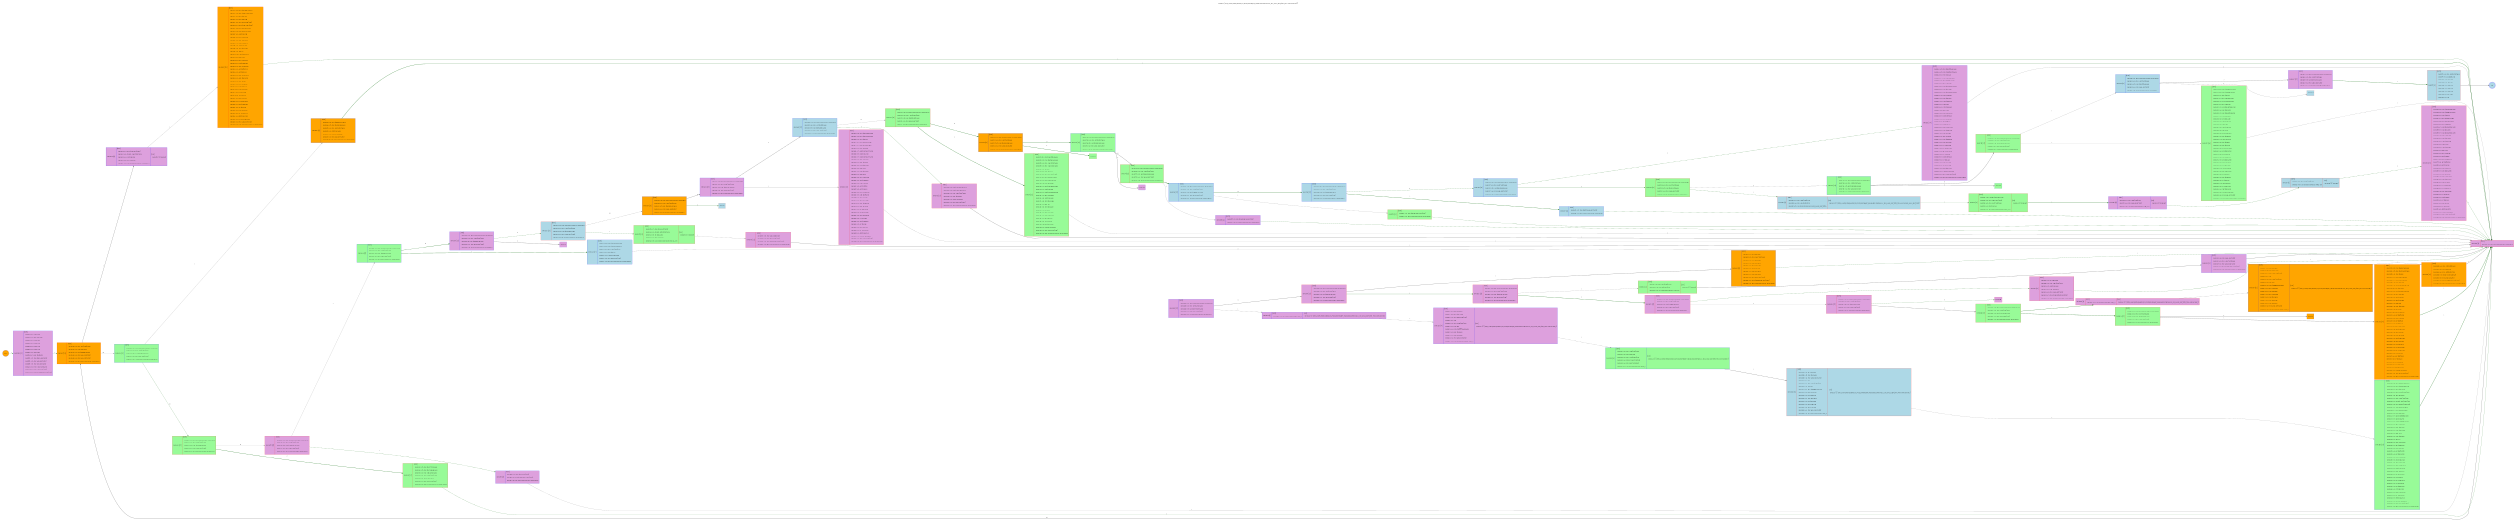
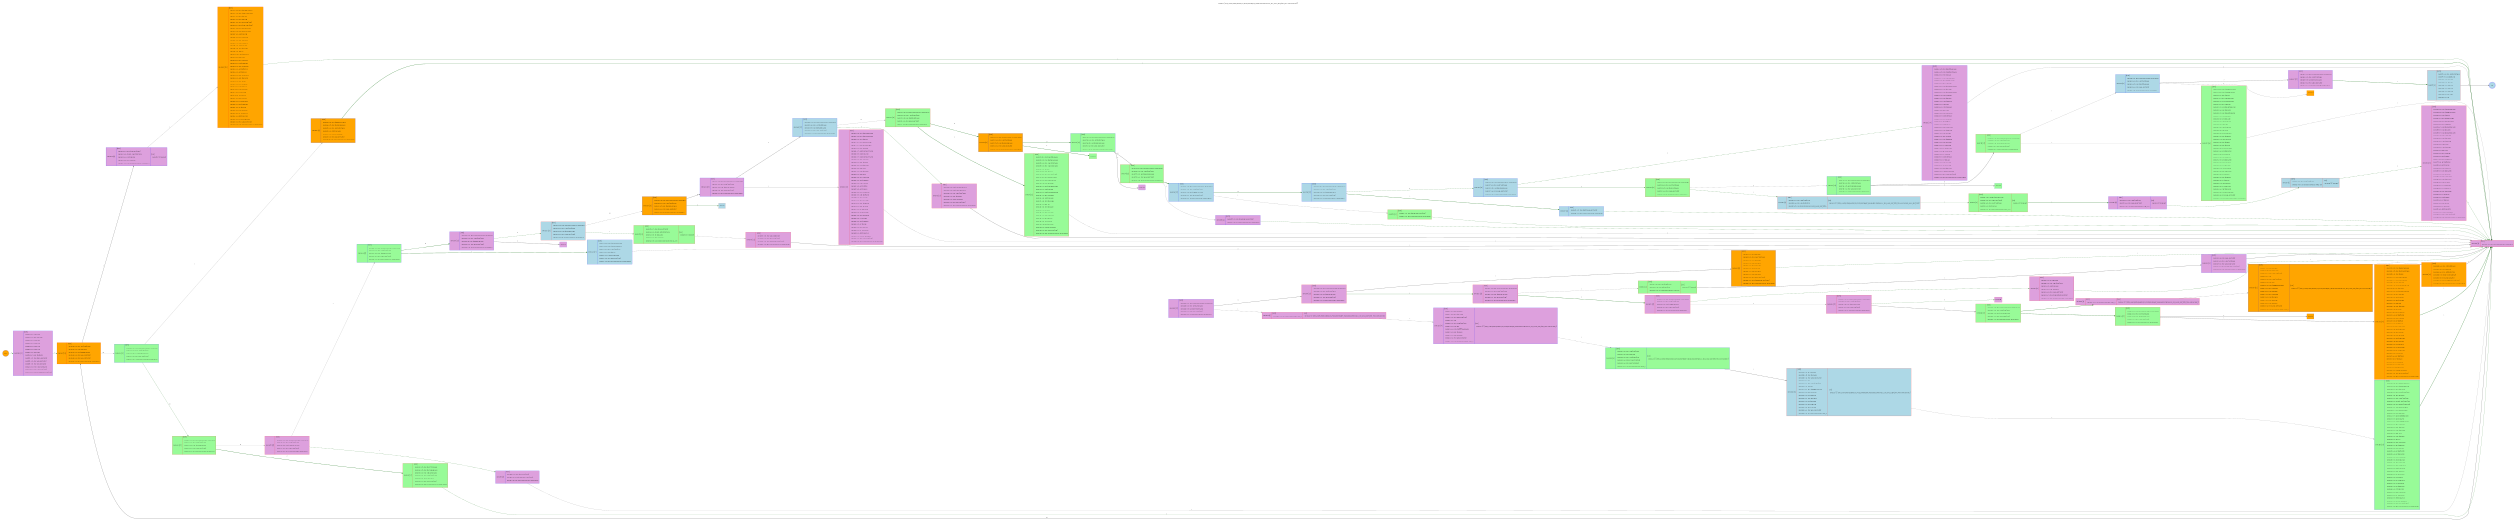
(2310, 93) -> (2310, 93)
(1324, 316) -> (1324, 316)
